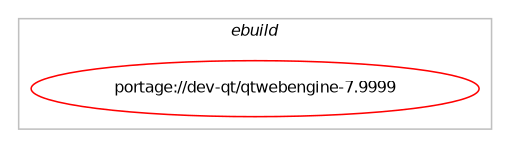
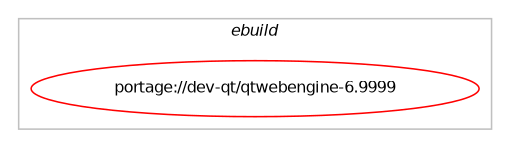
(255, 89) -> (255, 89)
